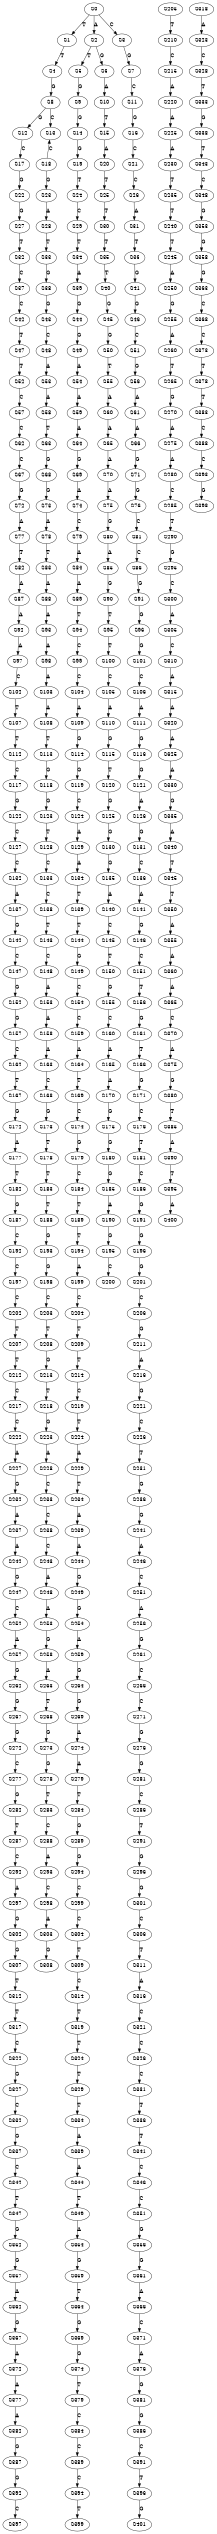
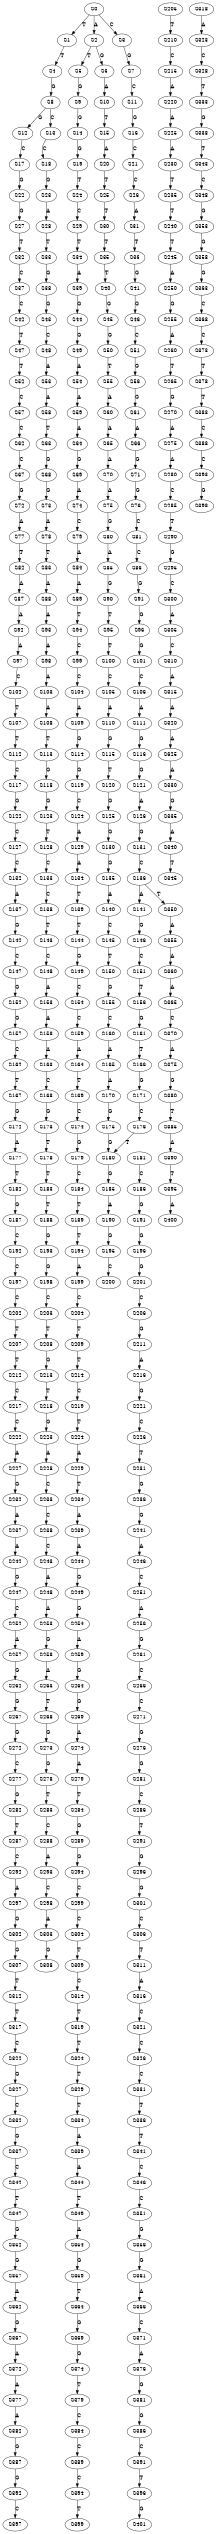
(48, 151) -> (43, 147)
(137, 397) -> (137, 397)
(170, 893) -> (154, 893)
(139, 1141) -> (125, 1141)
